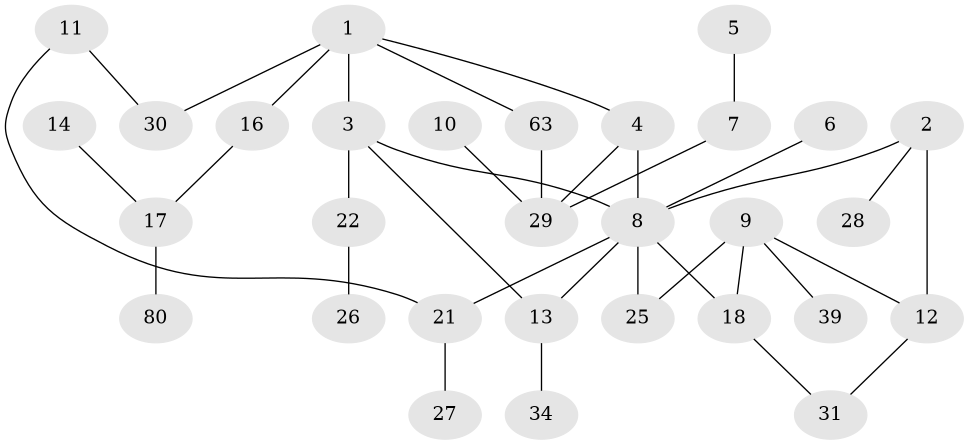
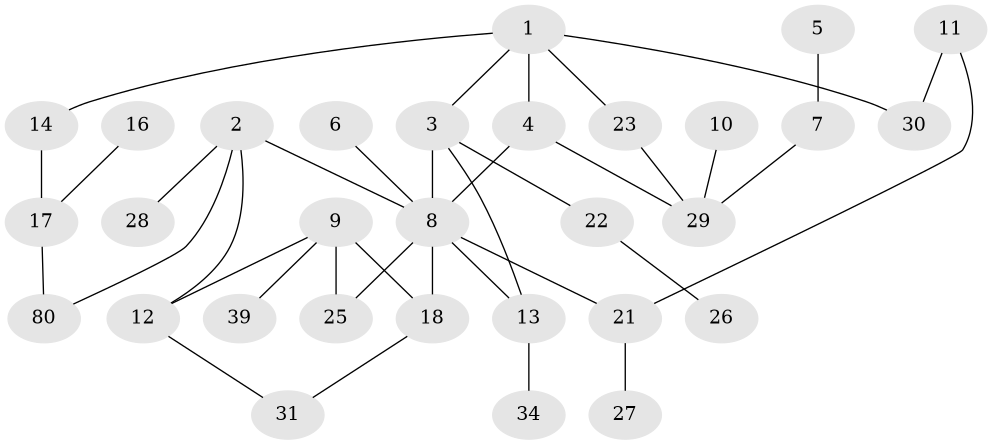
(301, 78) -> (278, 59)
(542, 126) -> (625, 126)
none -> (178, 252)
